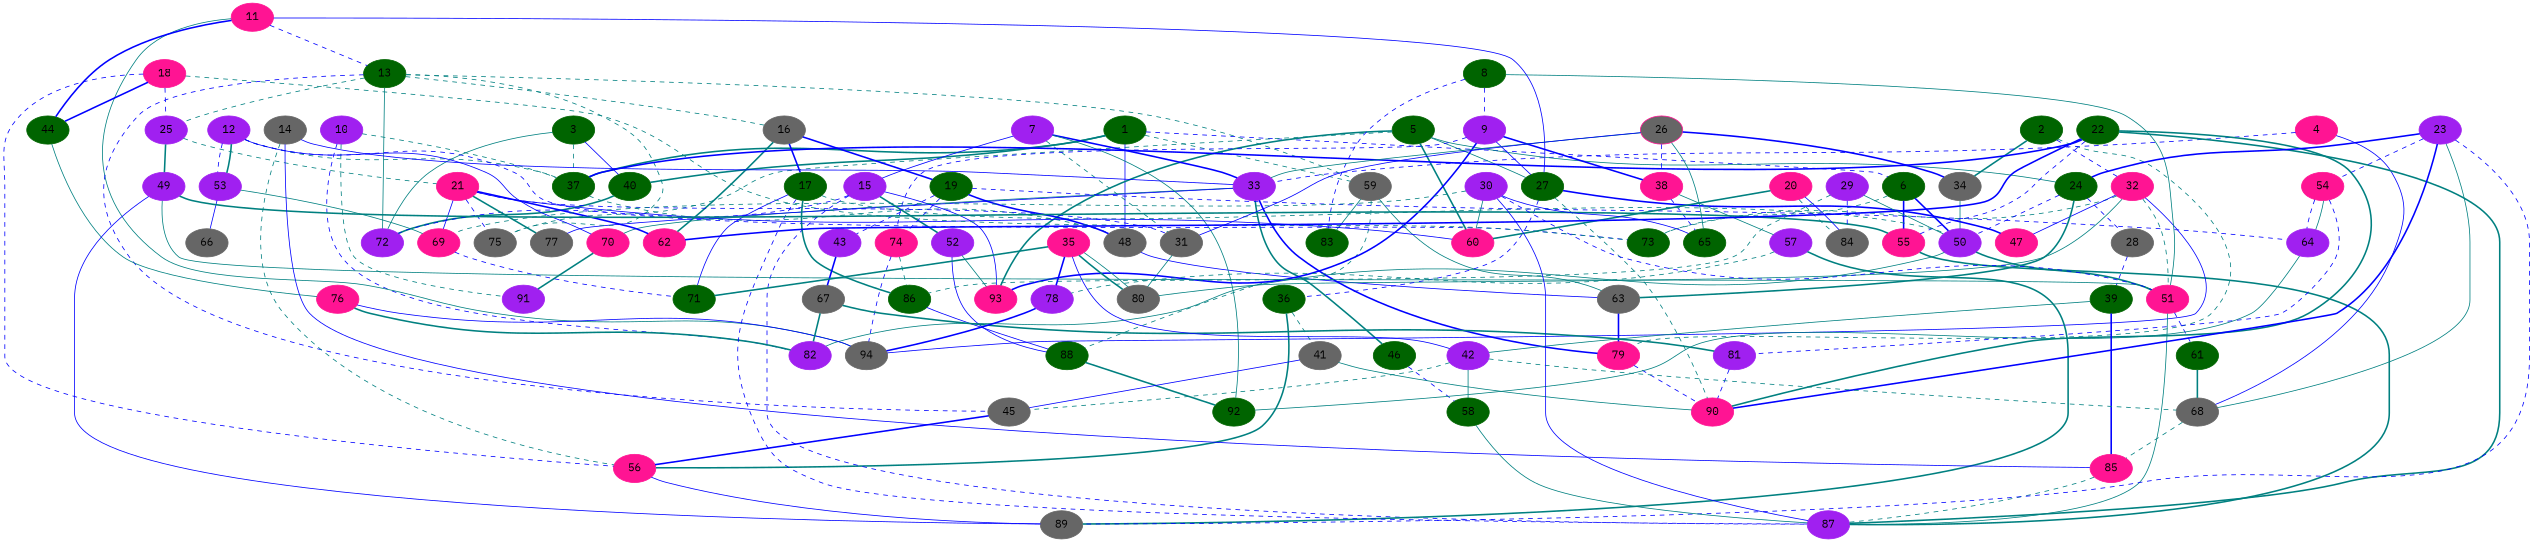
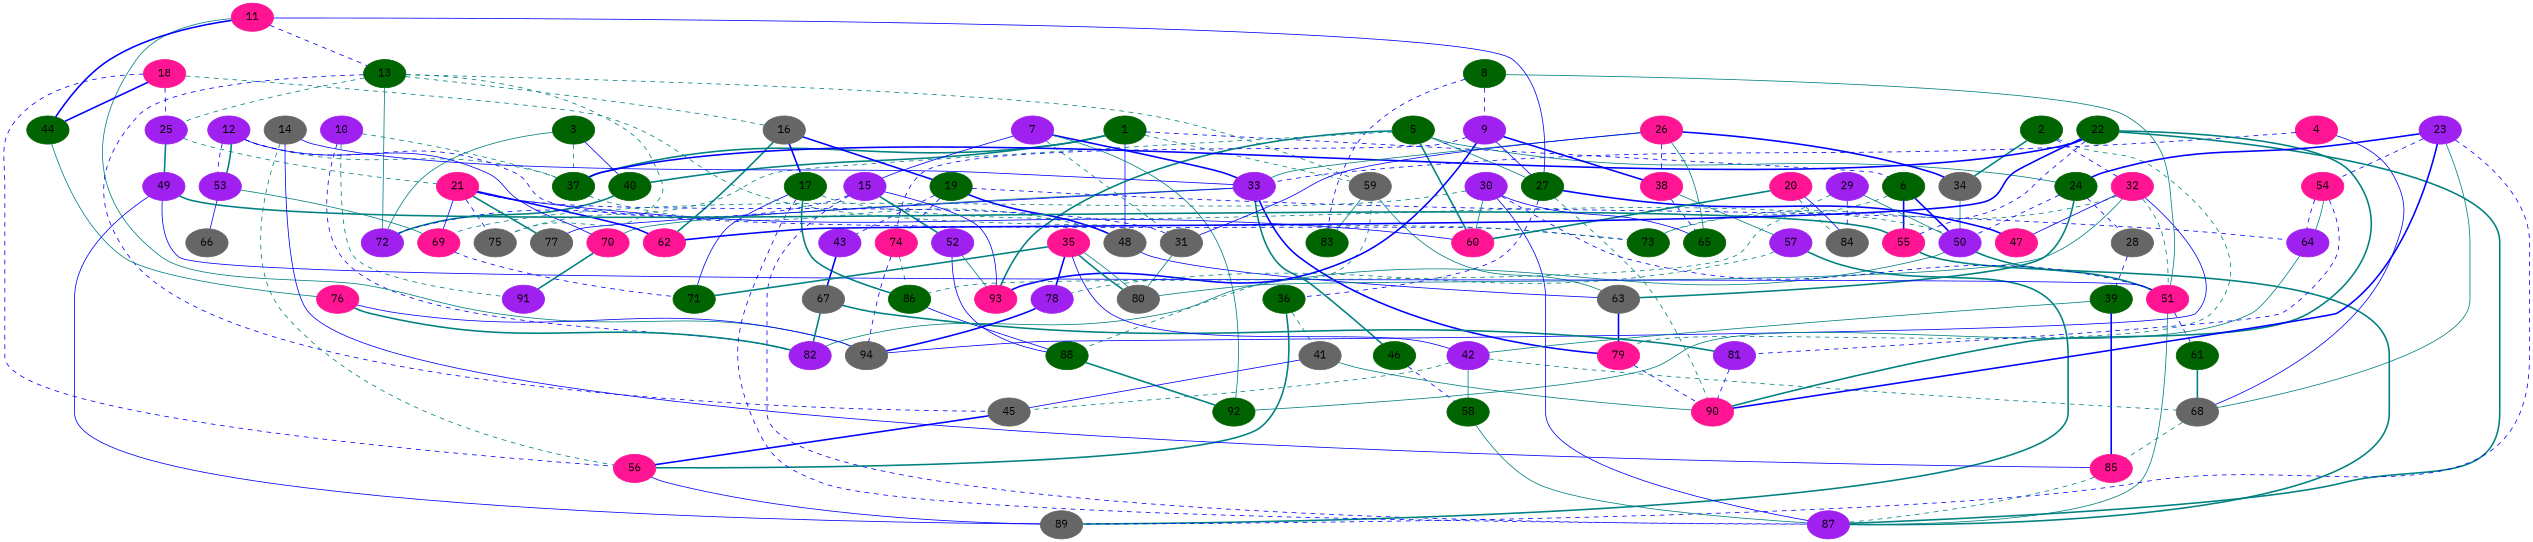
(1662, 130) -> (1662, 130)
(932, 278) -> (932, 278)
